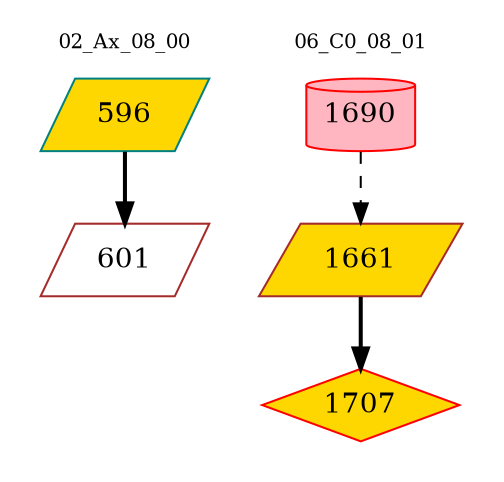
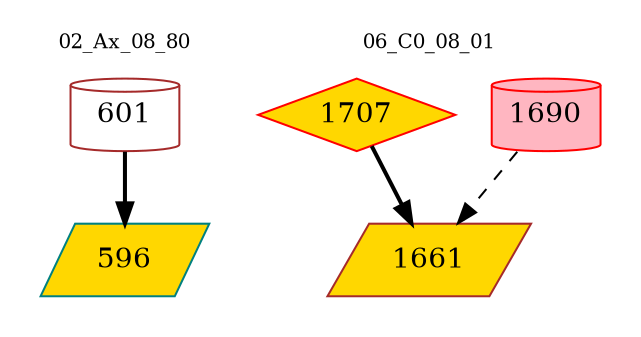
(125, 43) -> (125, 43)
(125, 178) -> (125, 178)
(125, 260) -> (125, 115)
(361, 323) -> (387, 176)
